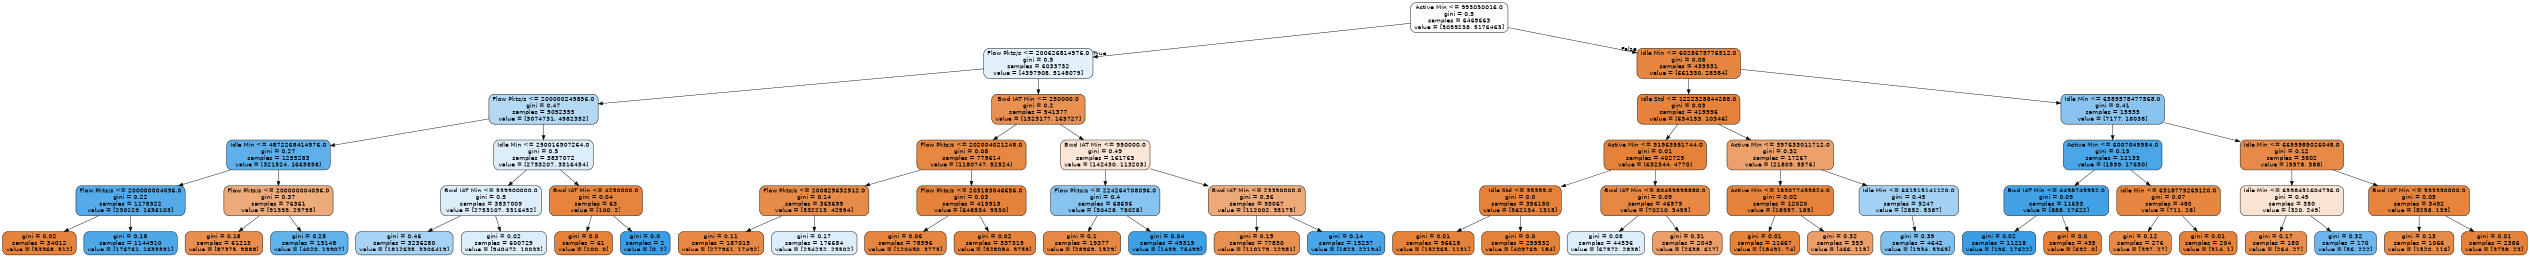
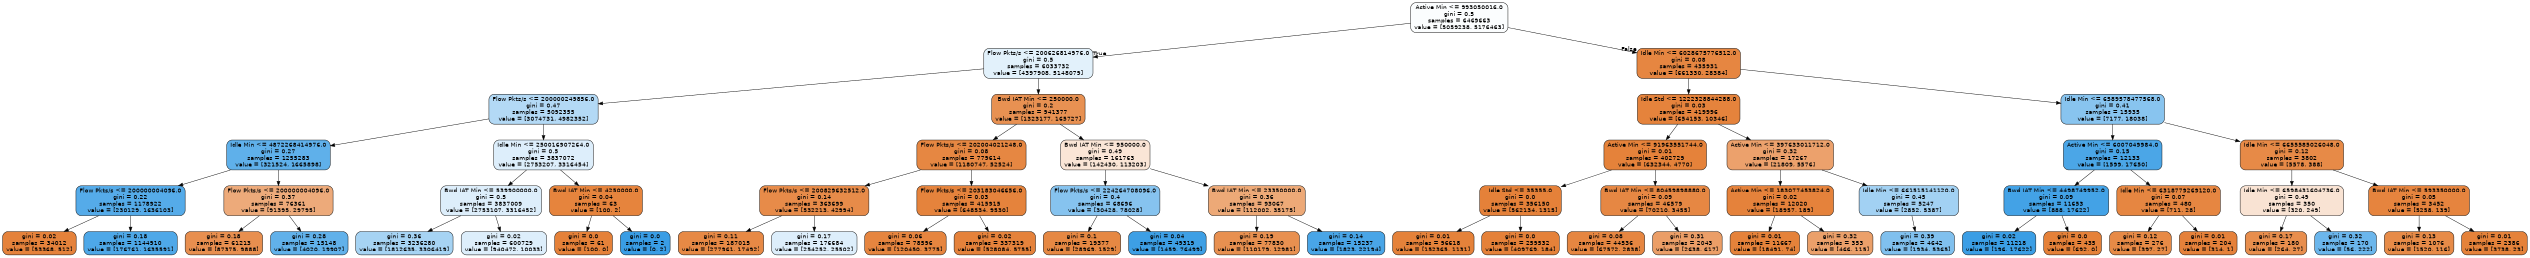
(404, 243) -> (404, 243)
(1606, 243) -> (1606, 243)
(2419, 243) -> (2419, 243)
